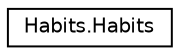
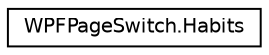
(90, 28) -> (134, 28)
